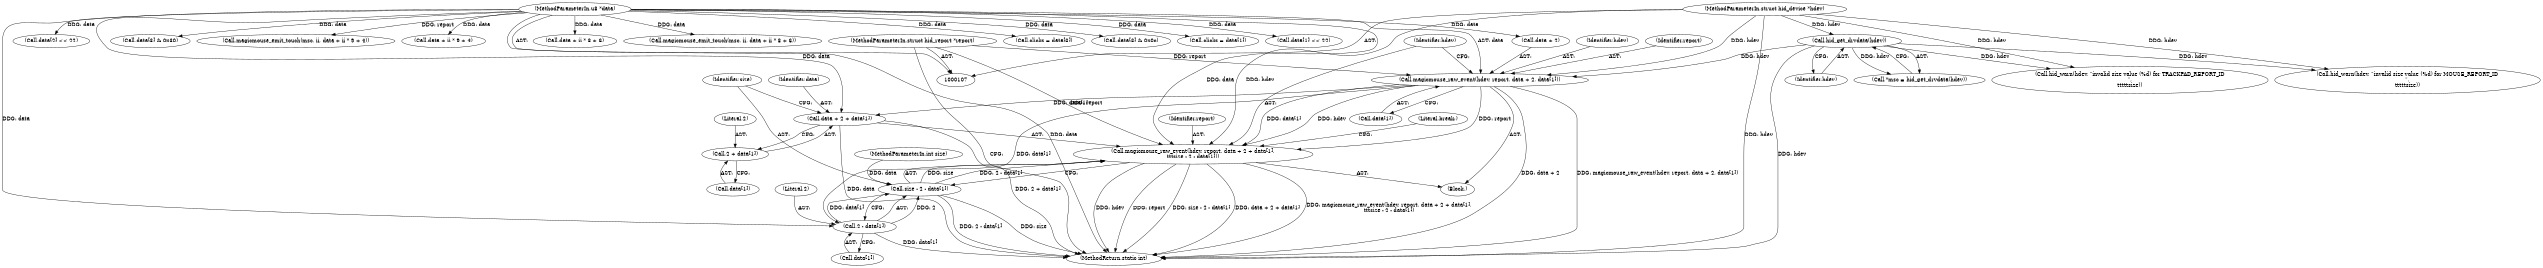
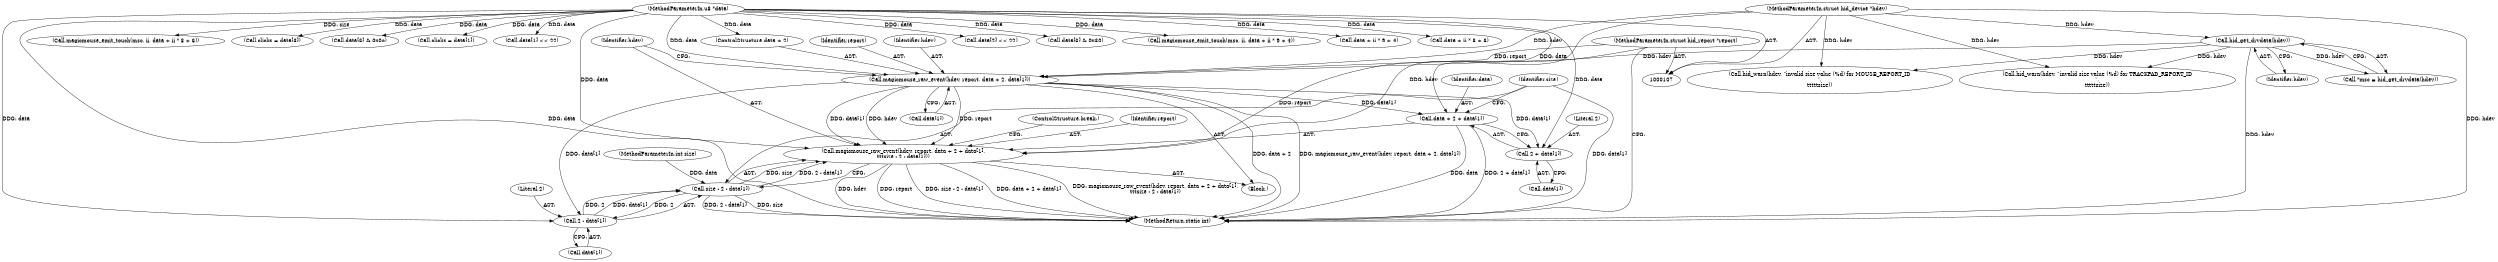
none -> (1353, 18)
(438, 25) -> (1090, 25)
(672, 25) -> (337, 25)
(1491, 41) -> (684, 41)
(1541, 41) -> (752, 41)
none -> (1305, 91)
(1438, 119) -> (1066, 119)
(879, 208) -> (664, 205)
(967, 253) -> (1534, 207)
